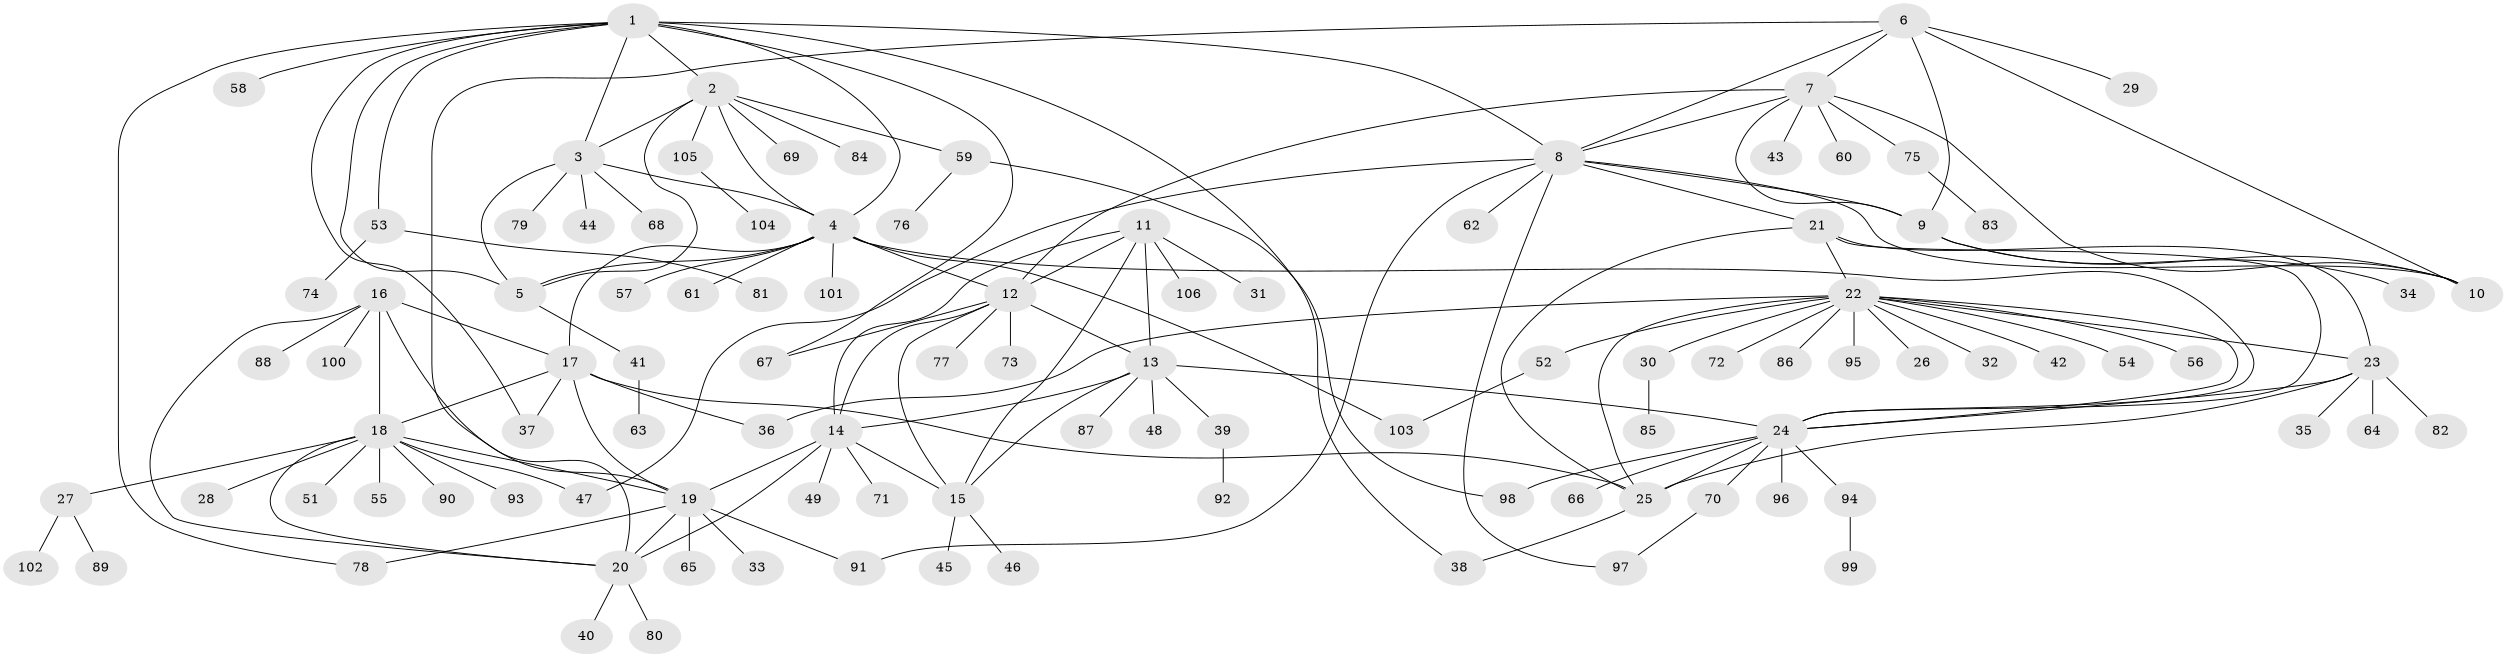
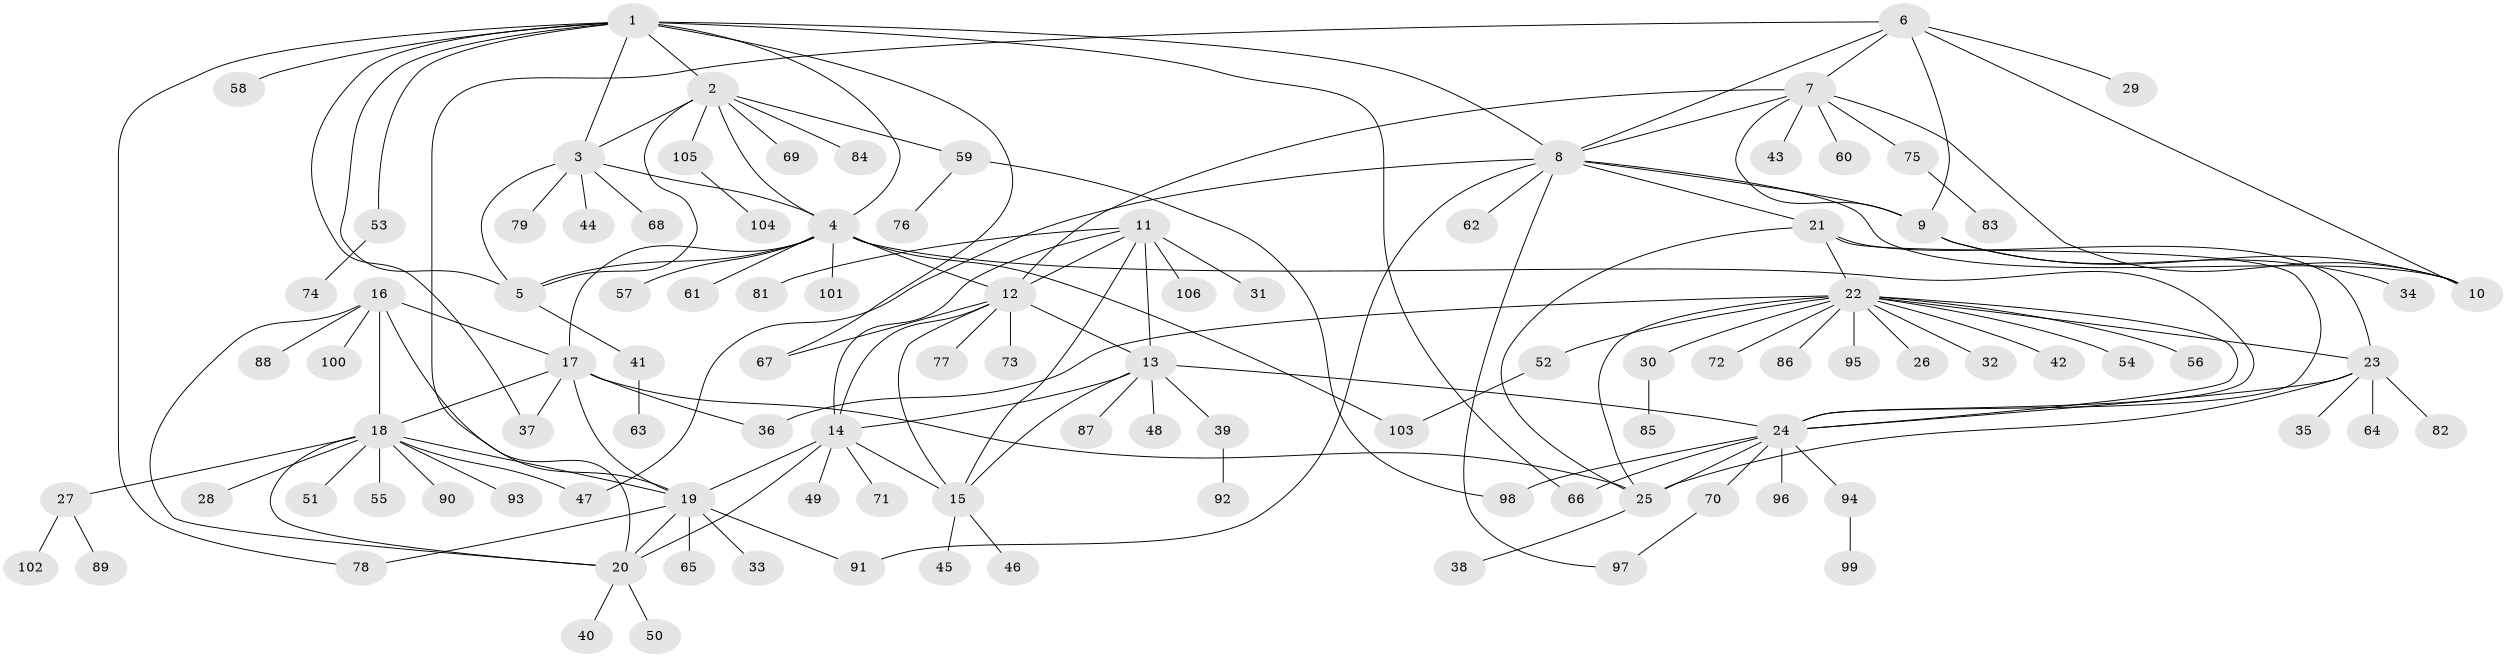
(1154, 156) -> (1237, 76)
(574, 252) -> (948, 245)
(655, 636) -> (655, 636)
